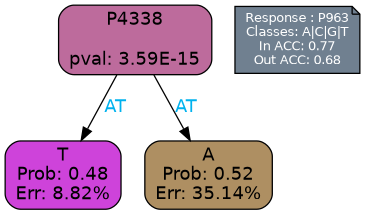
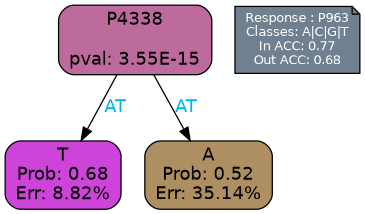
(135, 40) -> (135, 40)
(63, 175) -> (63, 175)
